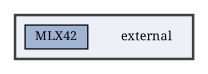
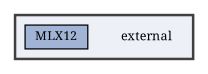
(56, 37) -> (56, 37)
